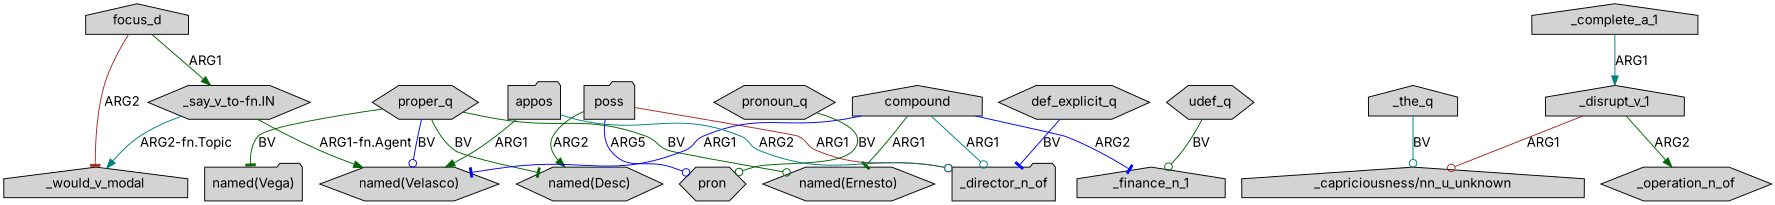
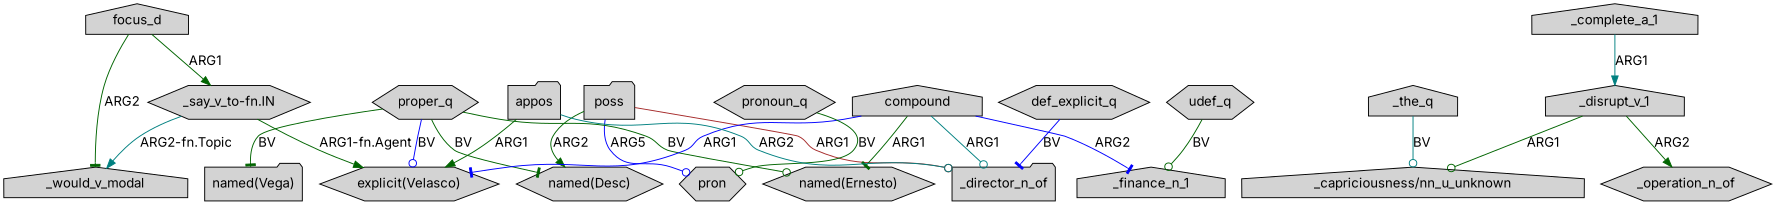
(102, 96) -> (102, 96)
(1519, 141) -> (1519, 141)
(409, 184) -> (409, 184)
